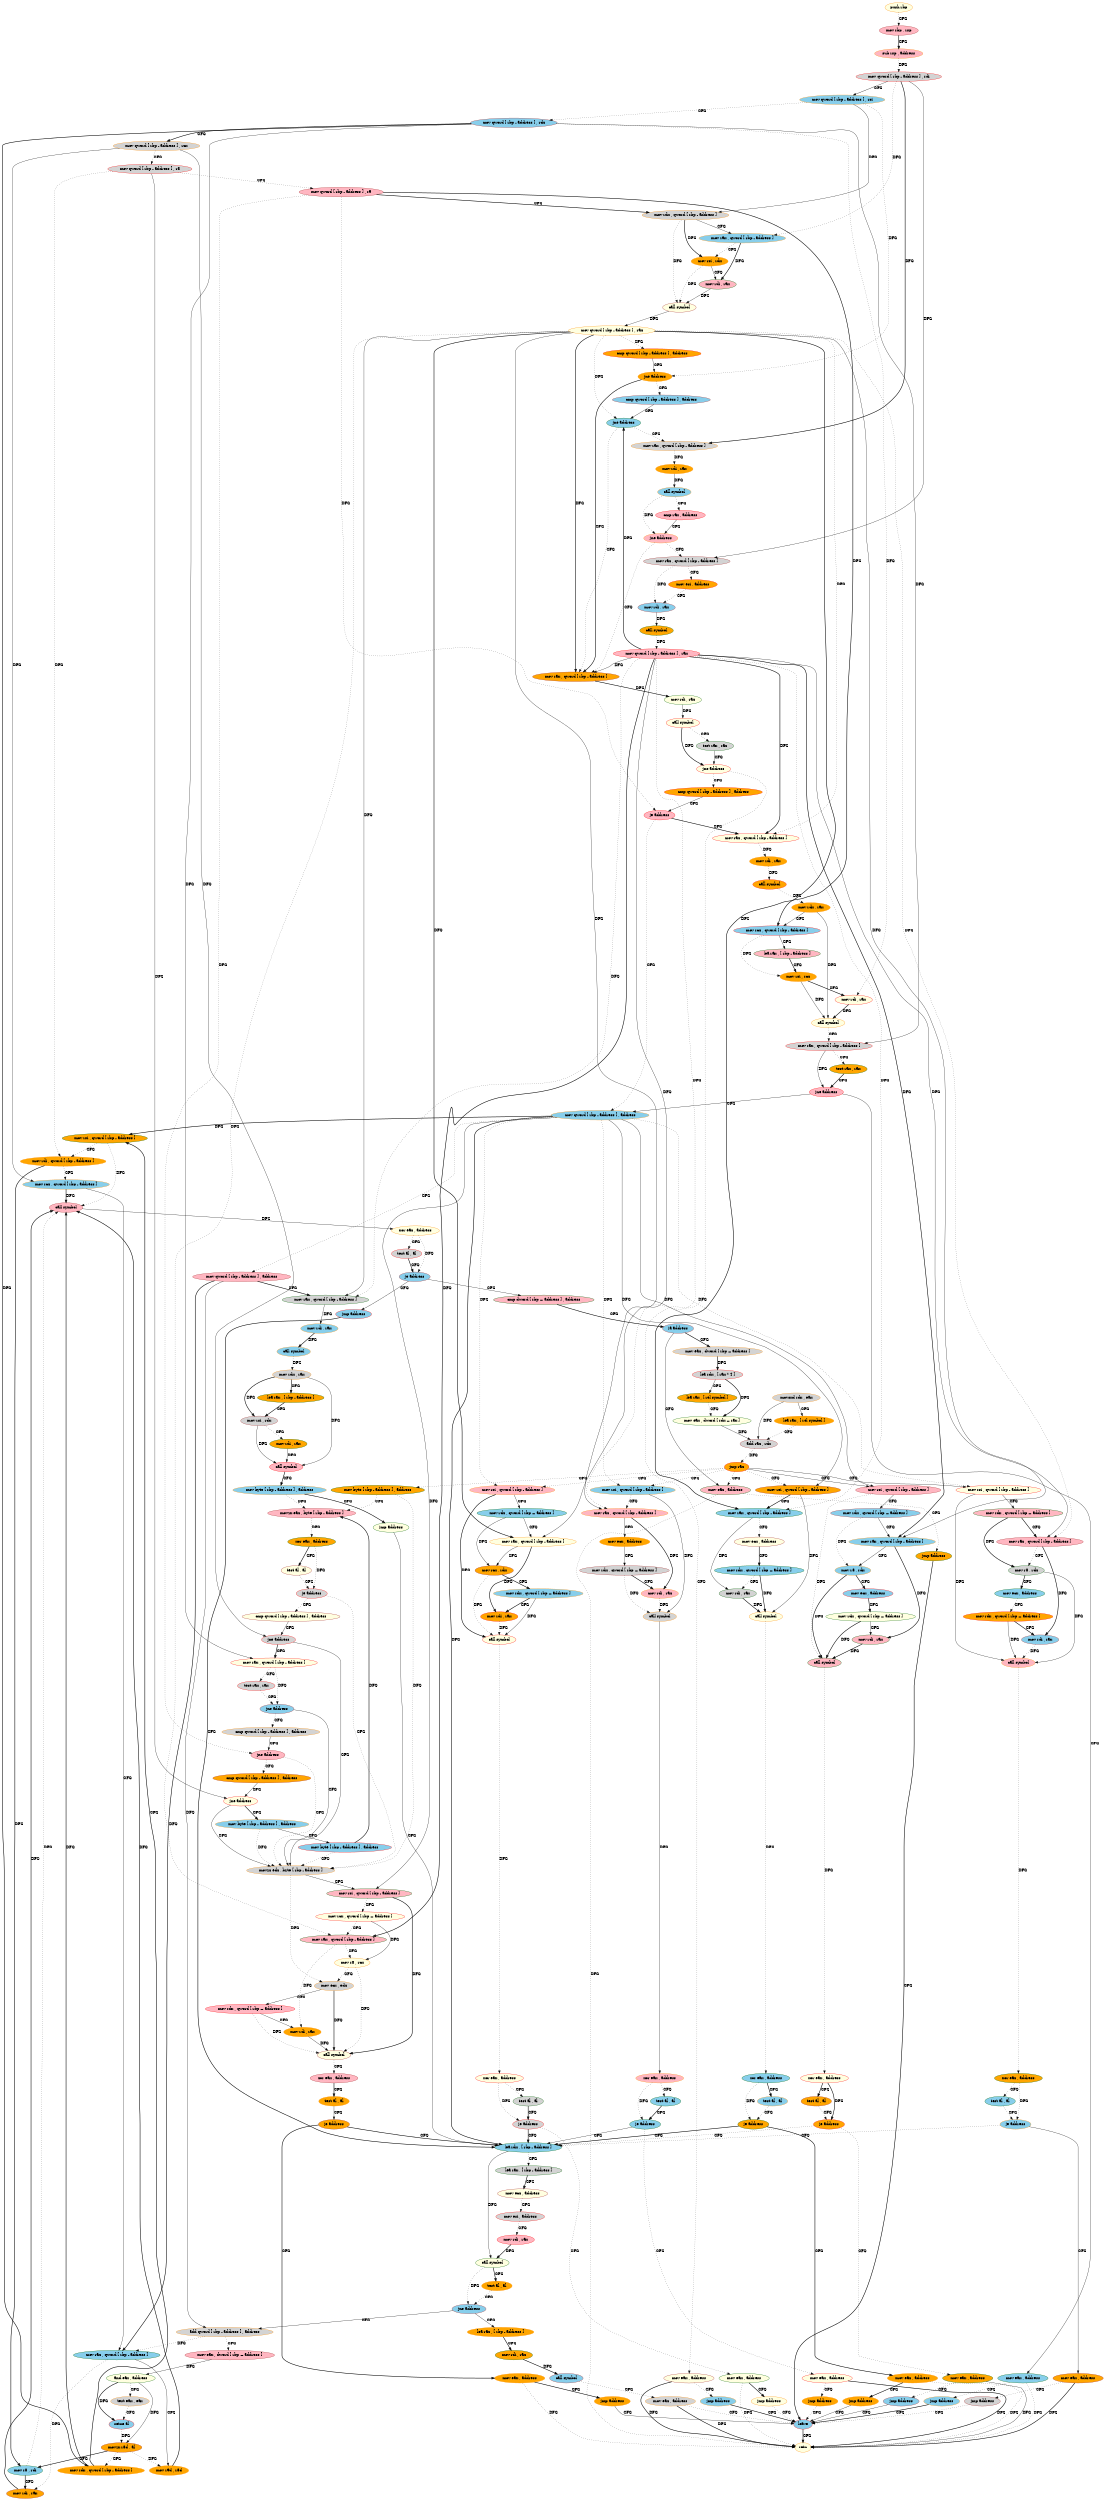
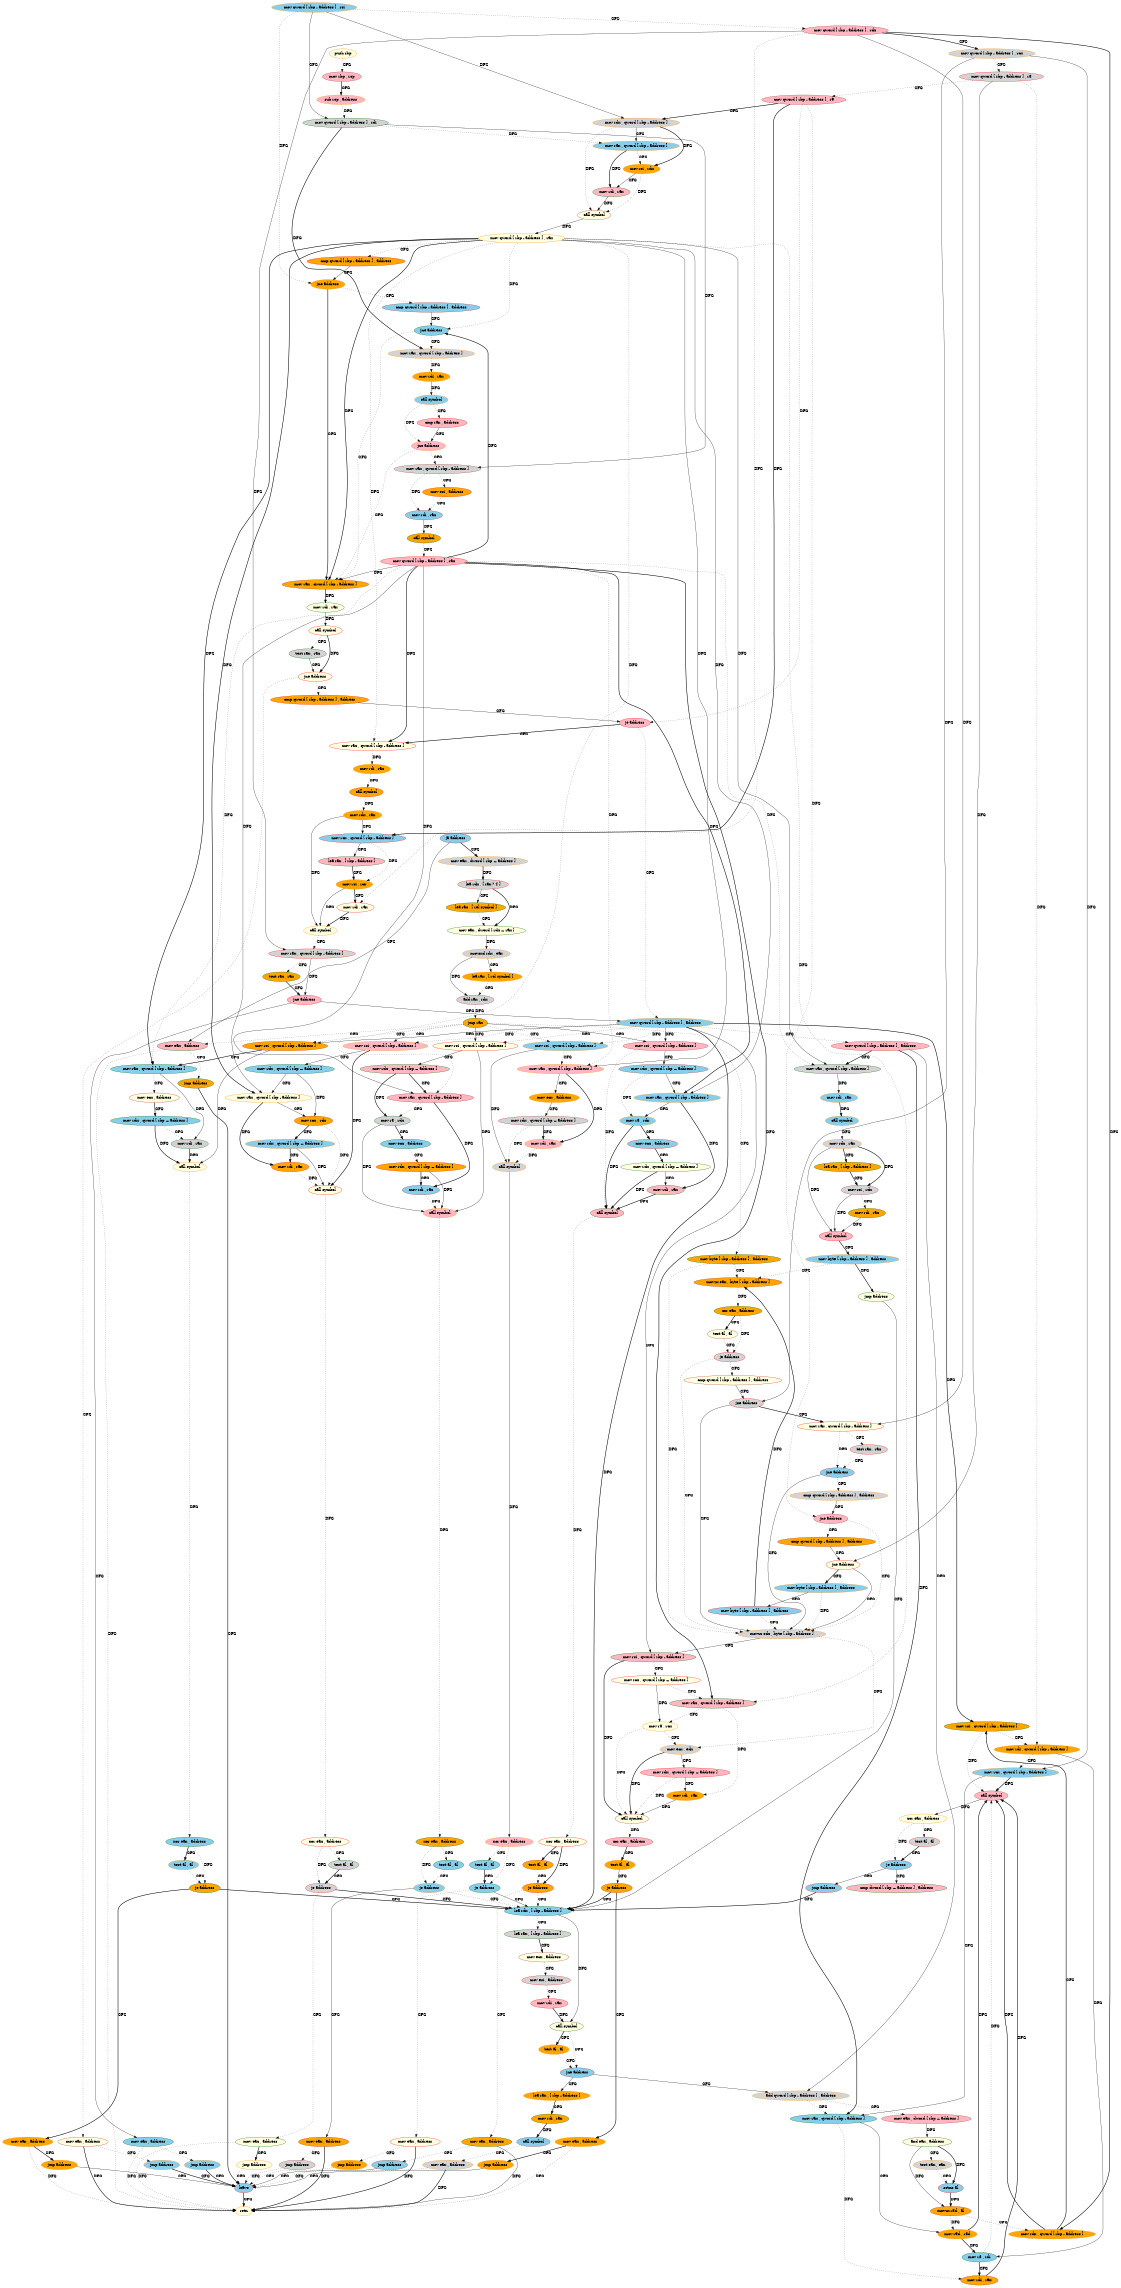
(899, 77) -> (346, 123)
(872, 88) -> (309, 68)
(514, 123) -> (845, 31)
(608, 1319) -> none
(735, 1432) -> (486, 941)
(737, 1467) -> (475, 1023)
(312, 1513) -> (738, 1282)
(15, 1808) -> (1095, 2036)
(121, 2435) -> (951, 2198)
(74, 2459) -> (967, 2245)
